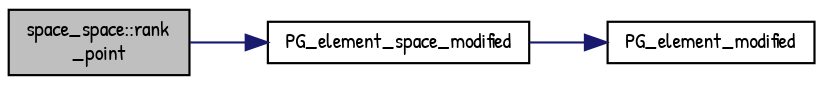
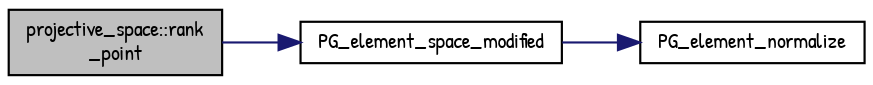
(99, 42) -> (115, 42)
(711, 42) -> (752, 42)
